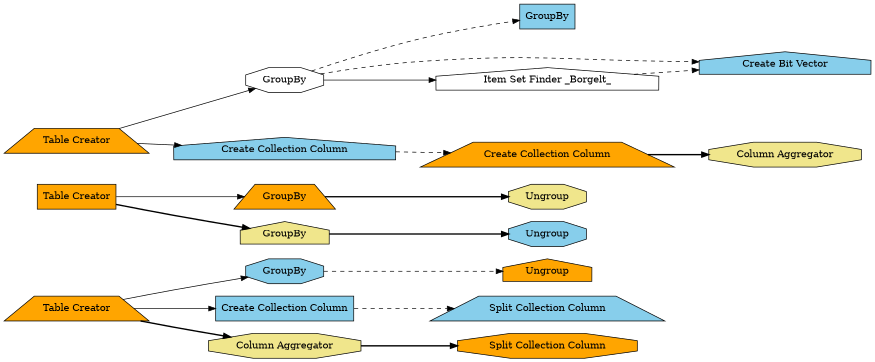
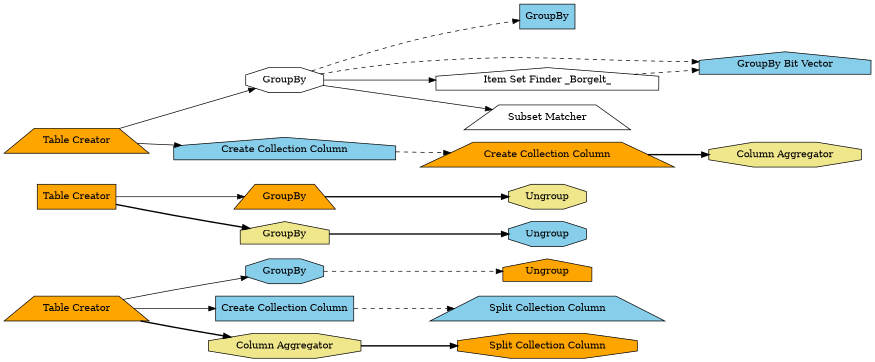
(785, 64) -> (785, 64)
none -> (547, 117)
